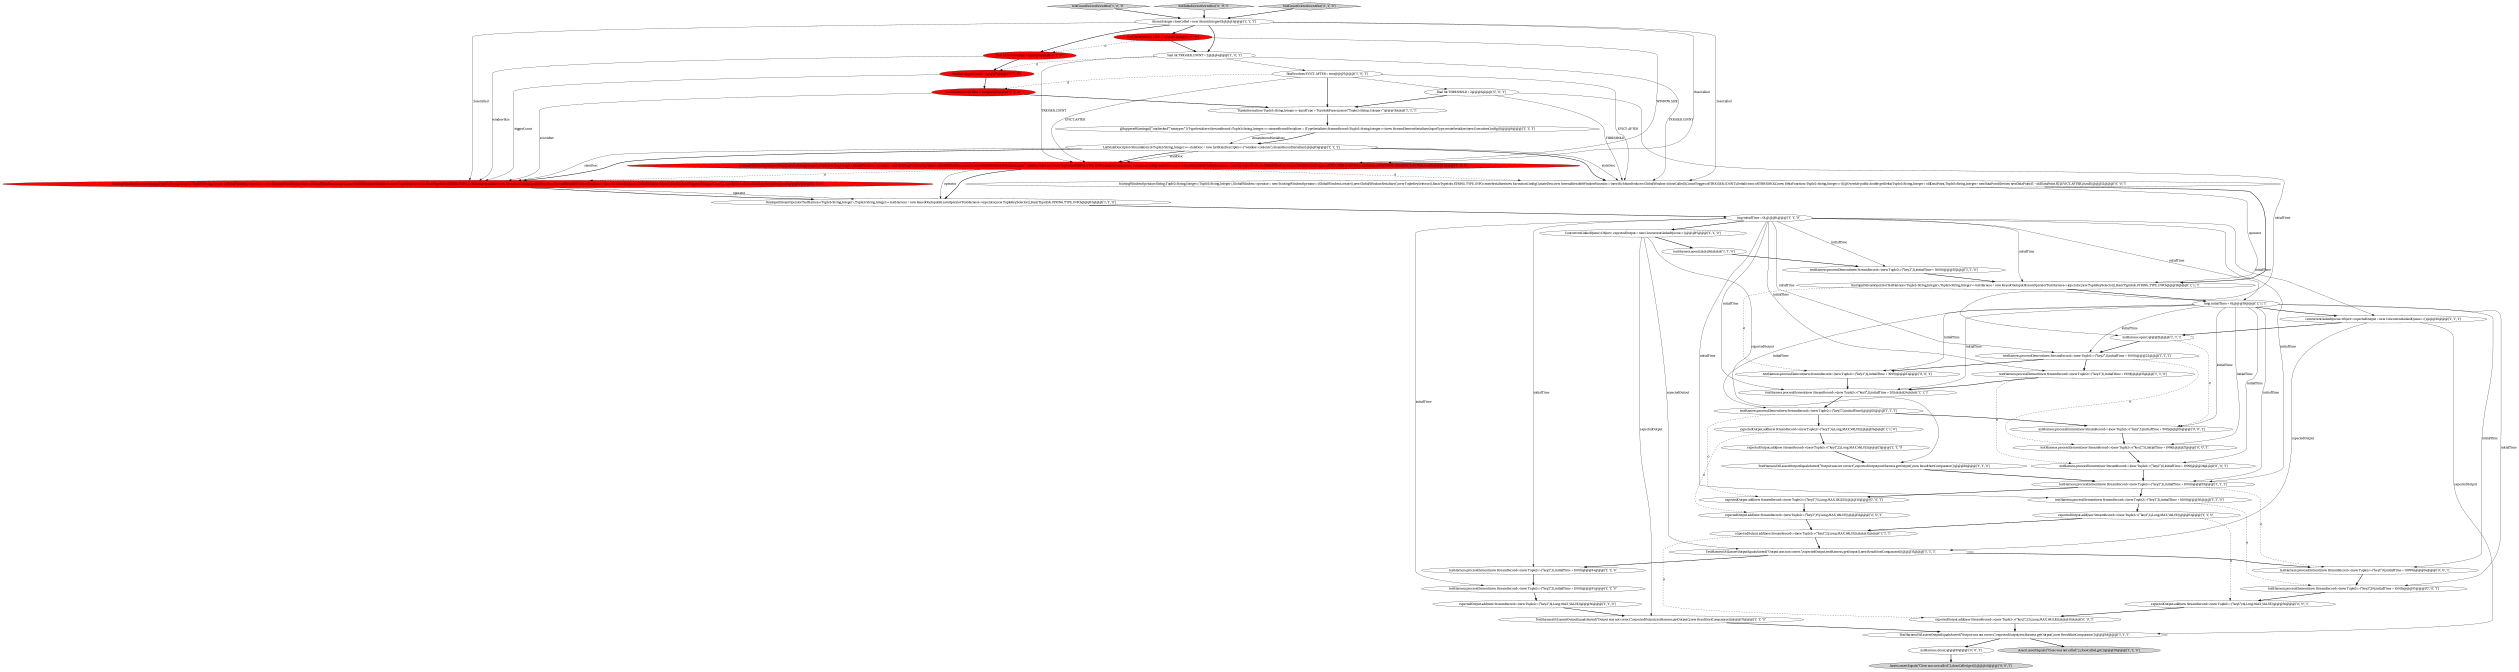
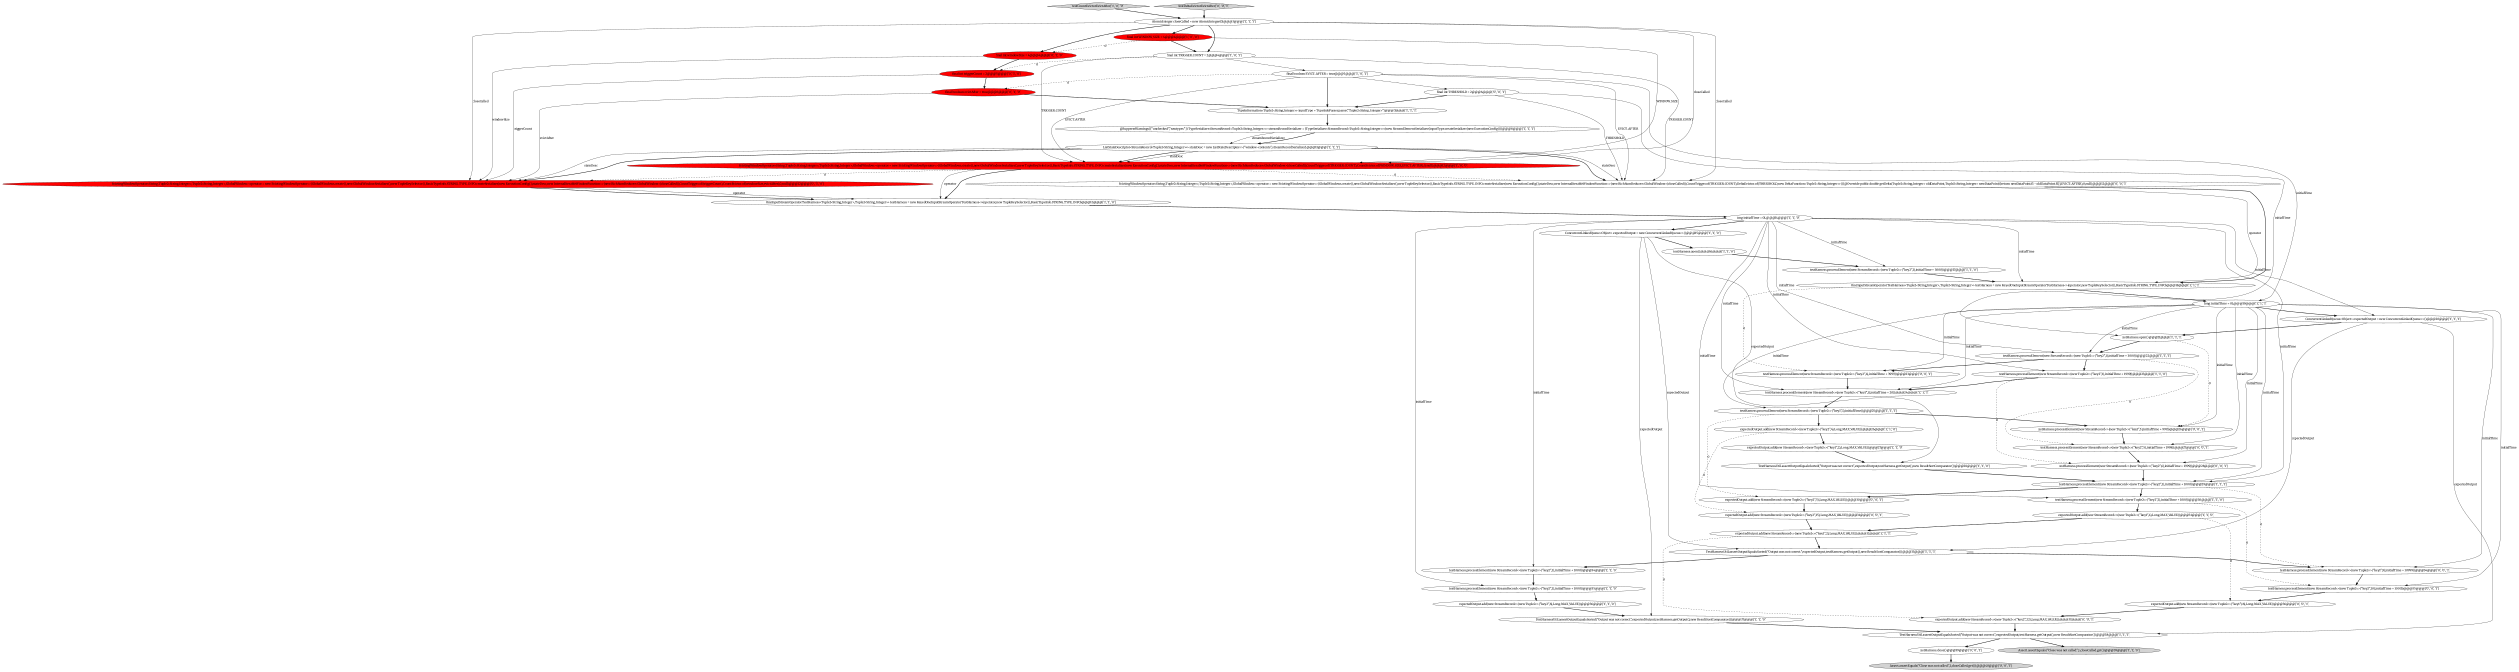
(1310, 6) -> none
(2049, 236) -> (1880, 163)
